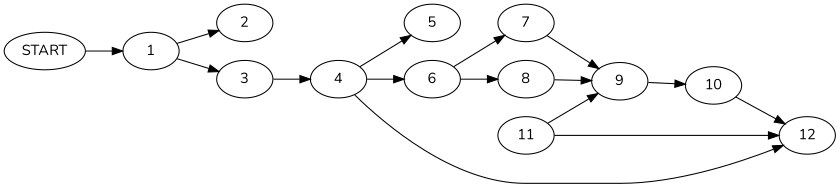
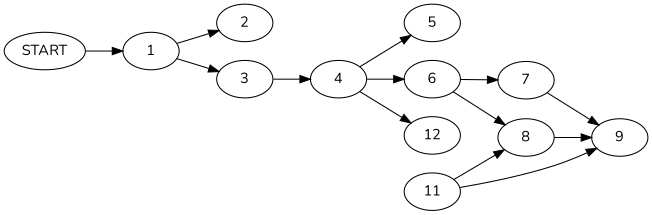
(714, 85) -> none
(661, 135) -> (475, 167)
